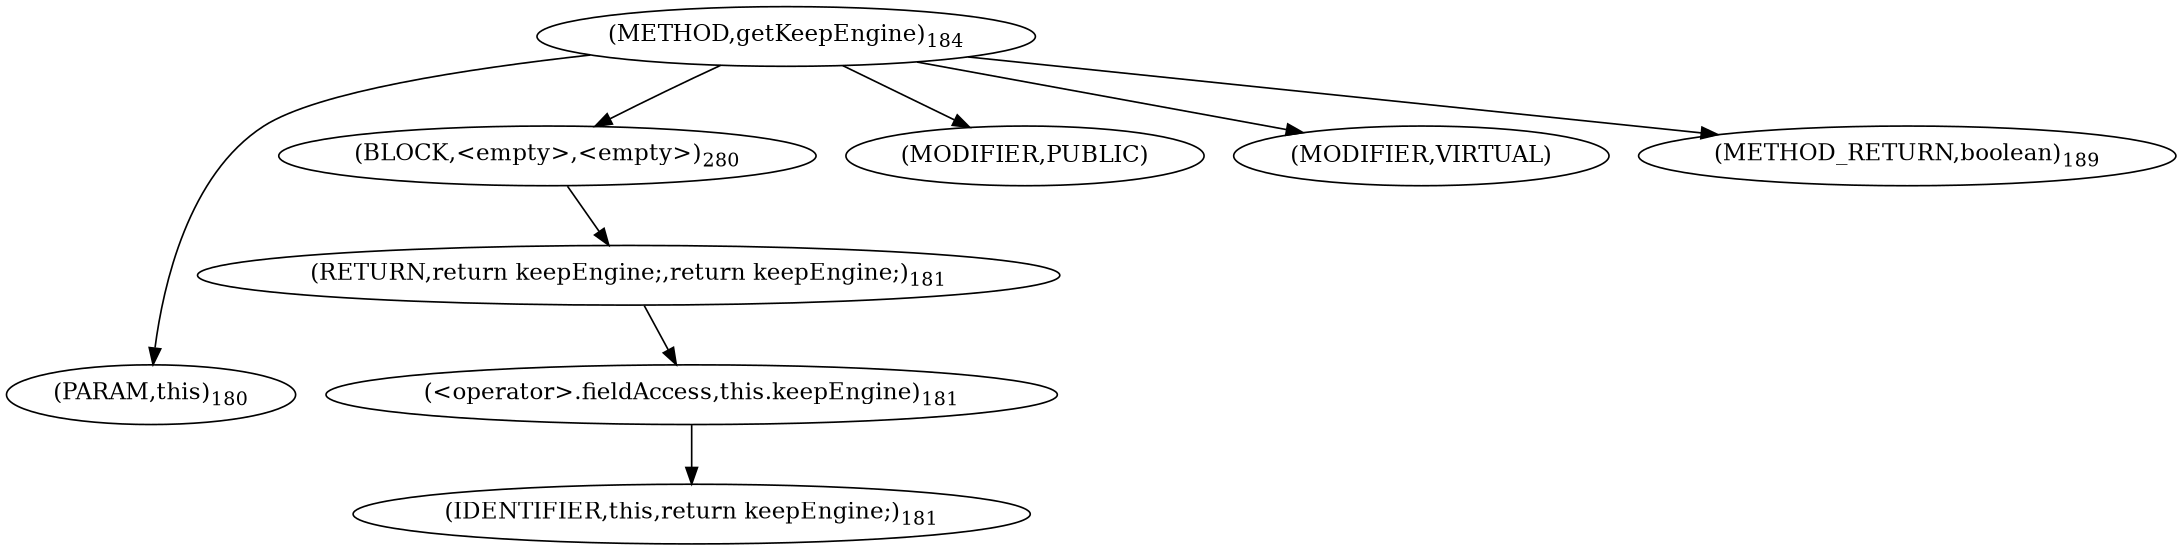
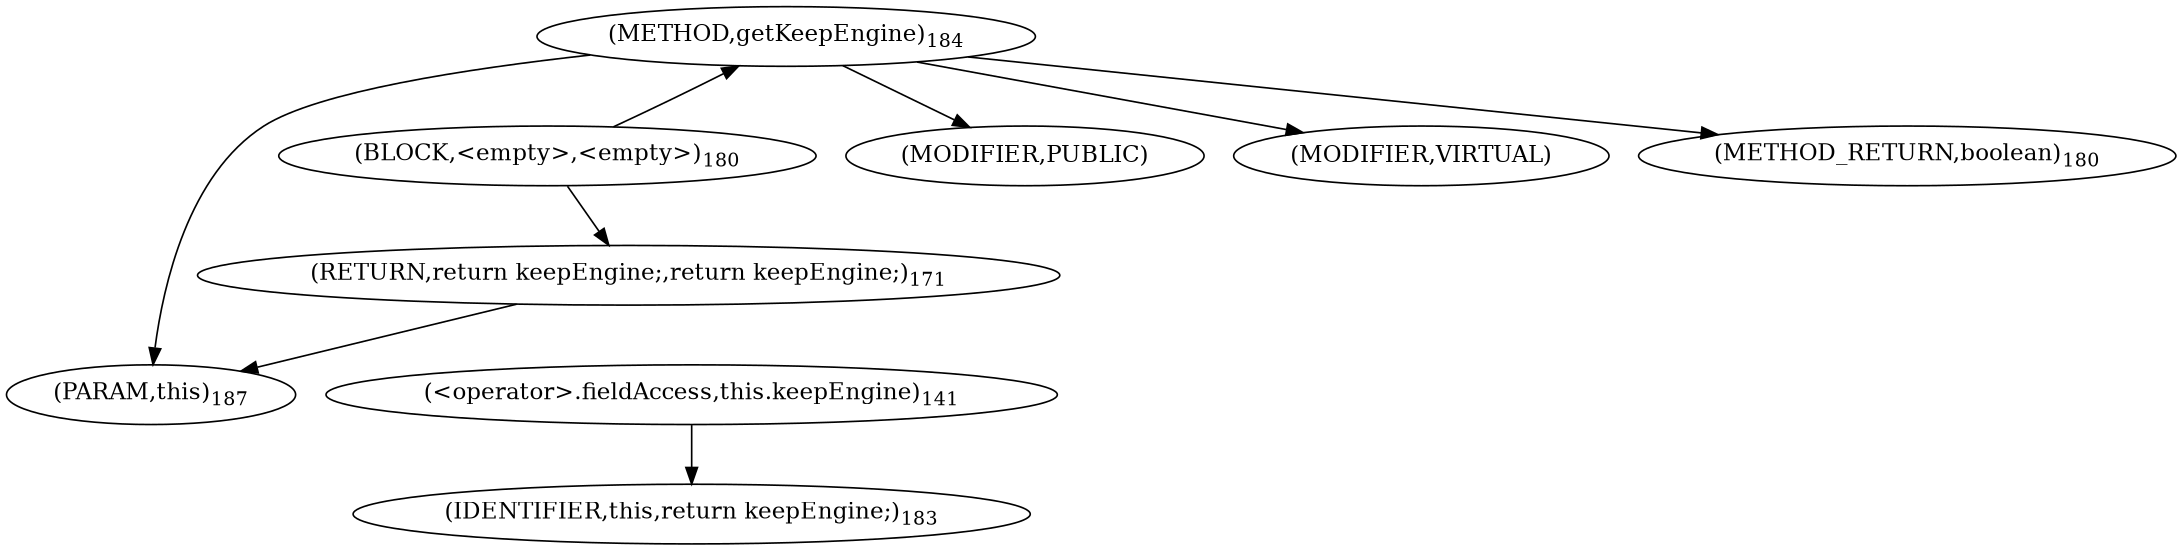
(665, 92) -> (669, 101)
(722, 153) -> (722, 153)
(2081, 153) -> (2081, 153)
(928, 273) -> (928, 273)
(656, 328) -> (387, 336)
(230, 392) -> (230, 392)
(940, 392) -> (940, 392)
(920, 512) -> (920, 512)
